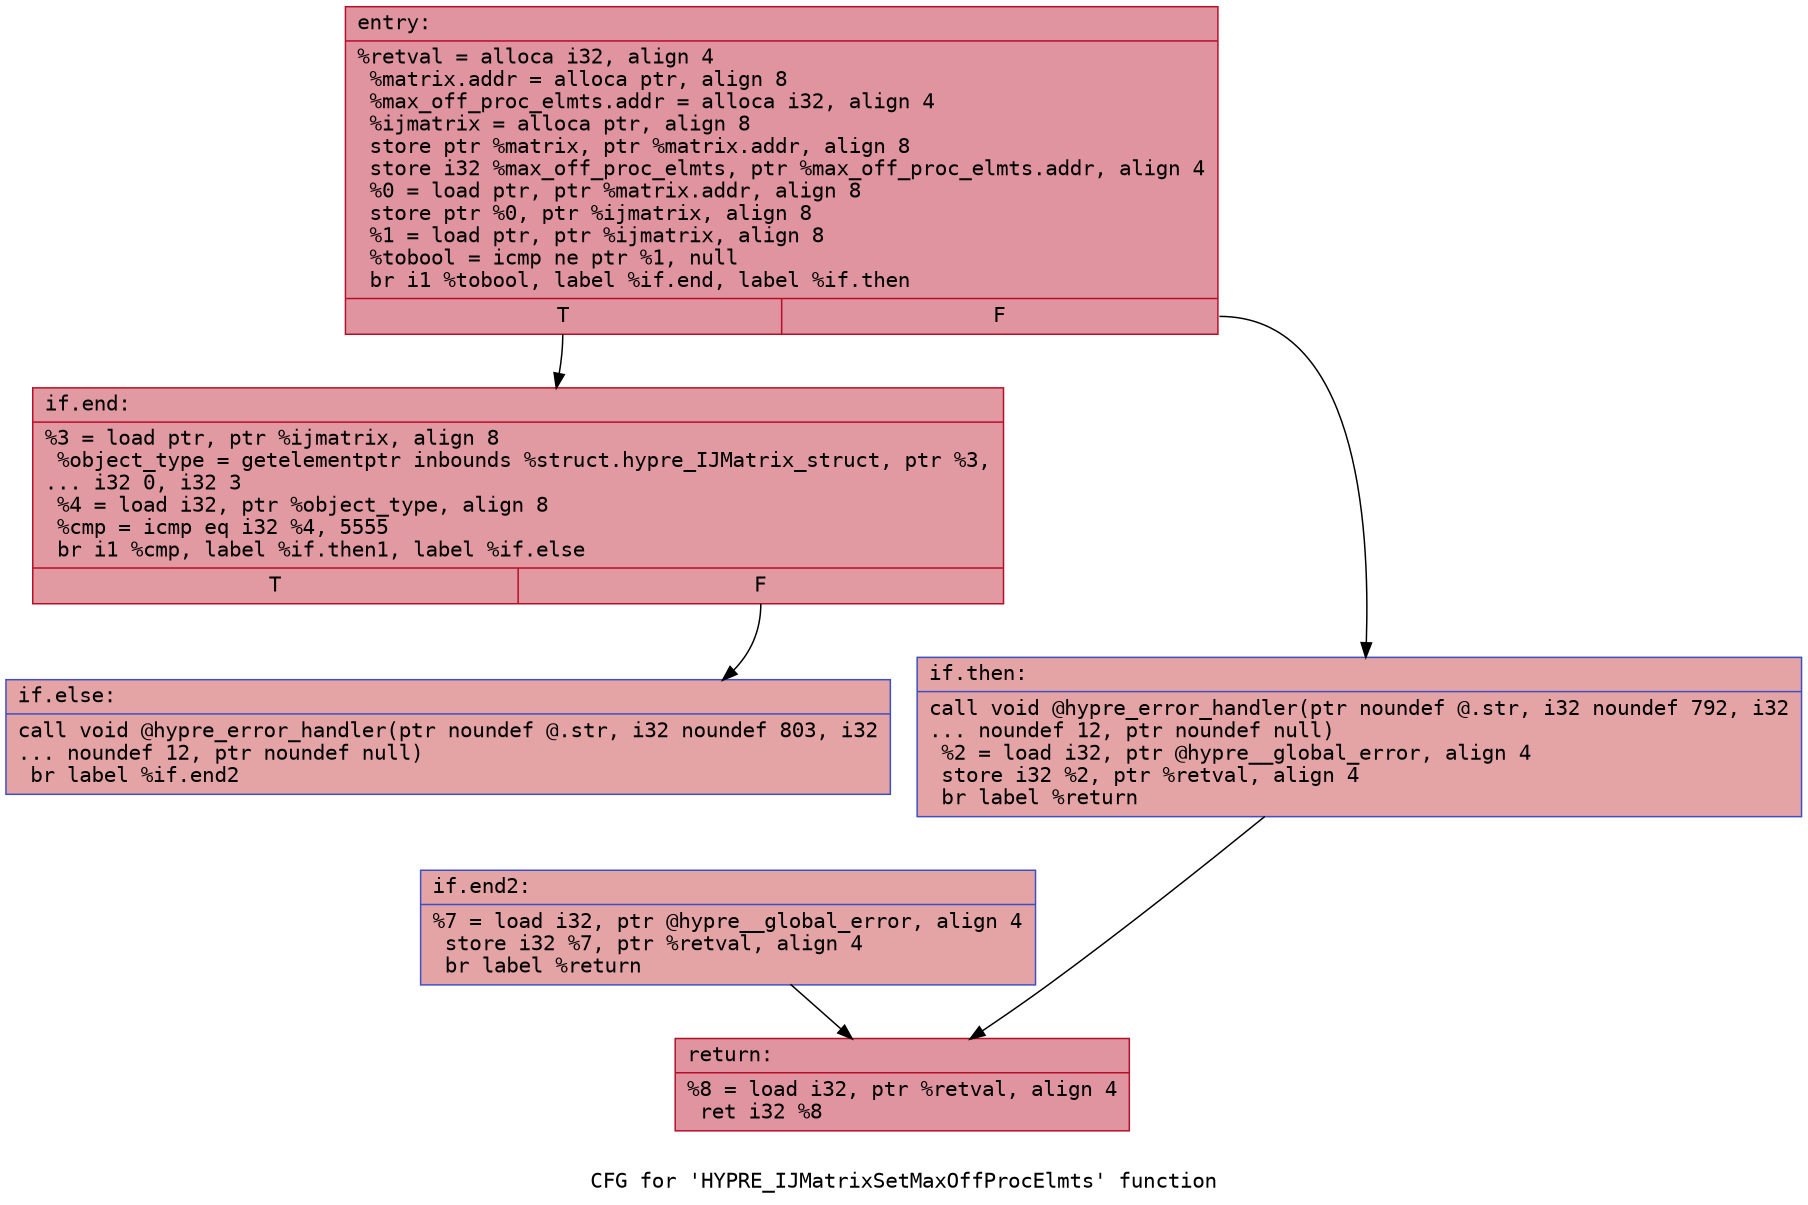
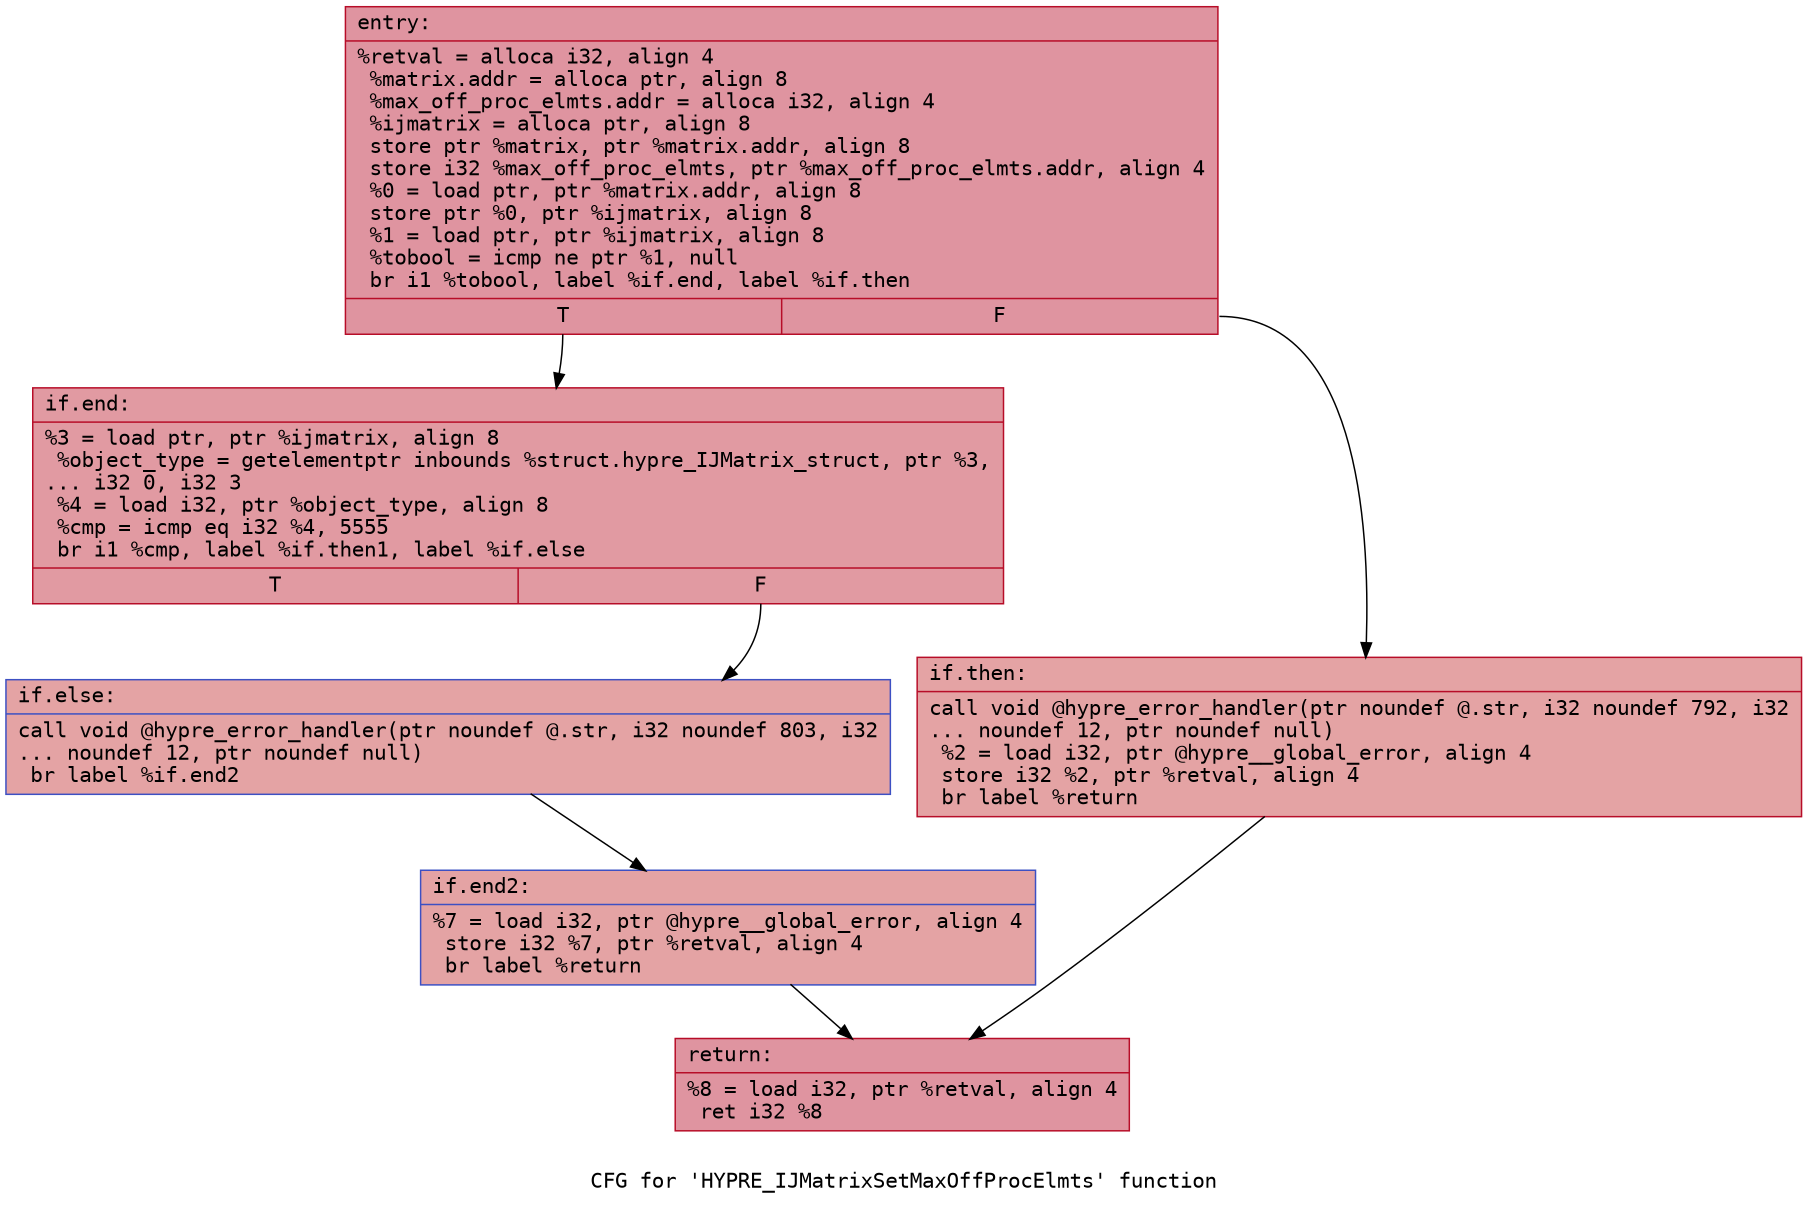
(1359, 737) -> (1359, 737)
none -> (582, 828)
